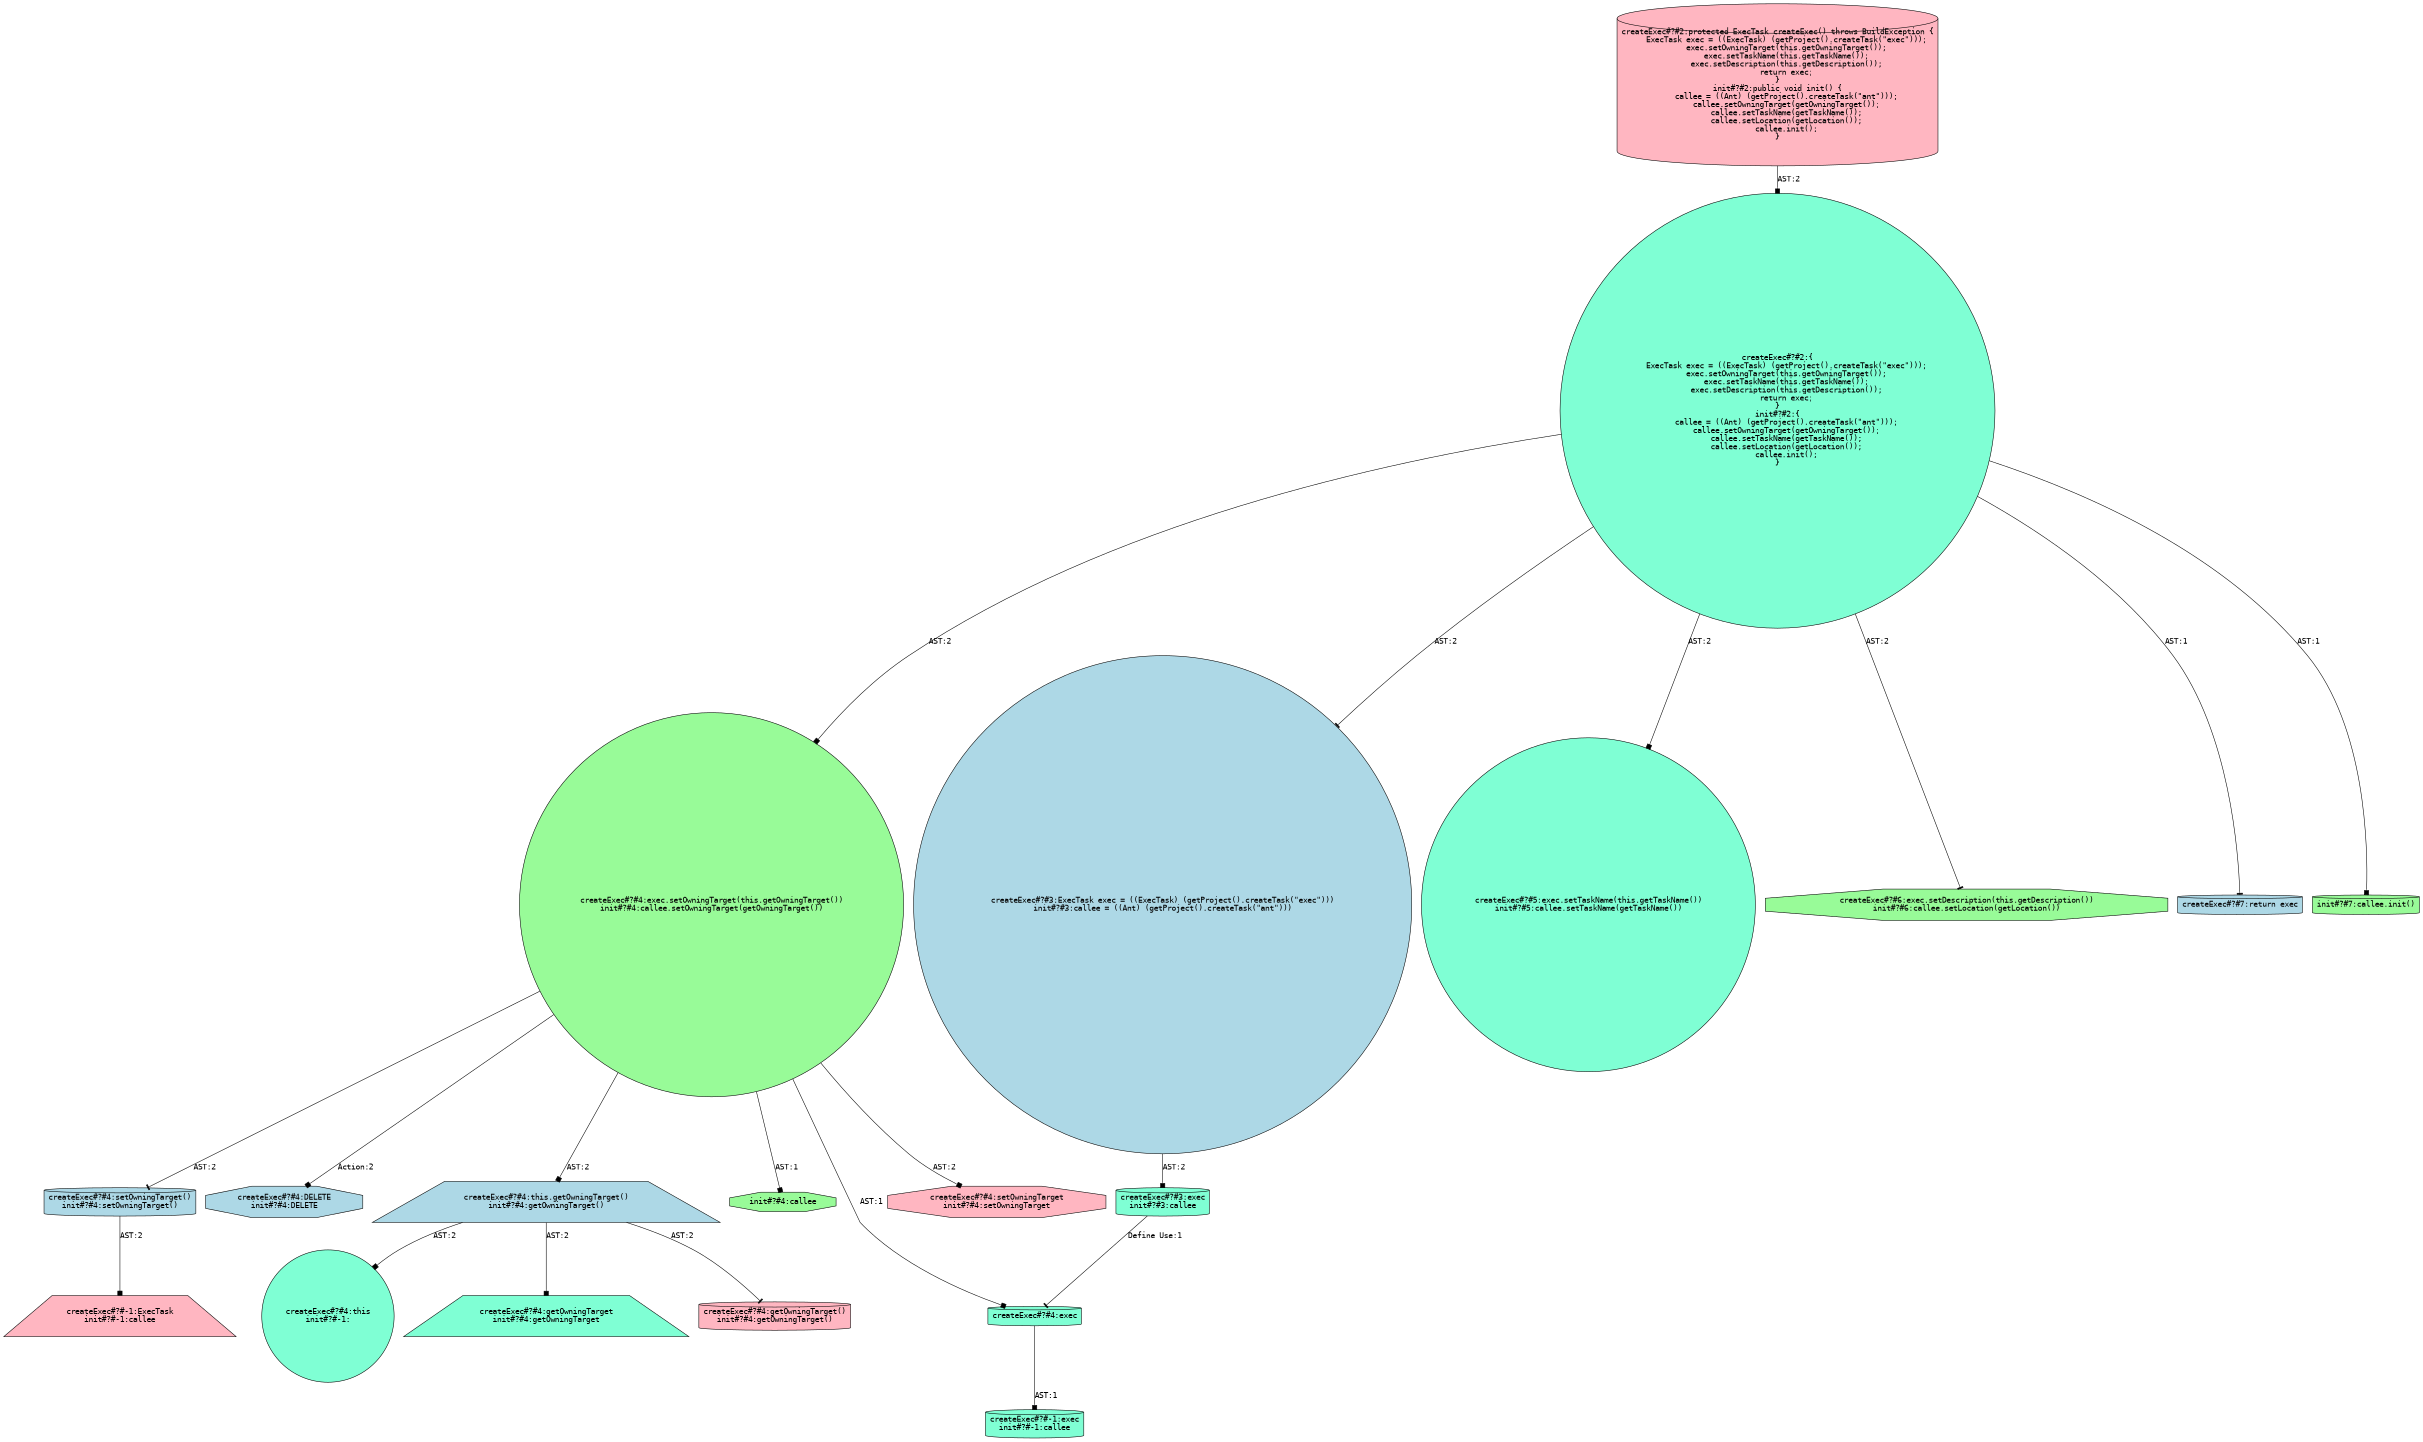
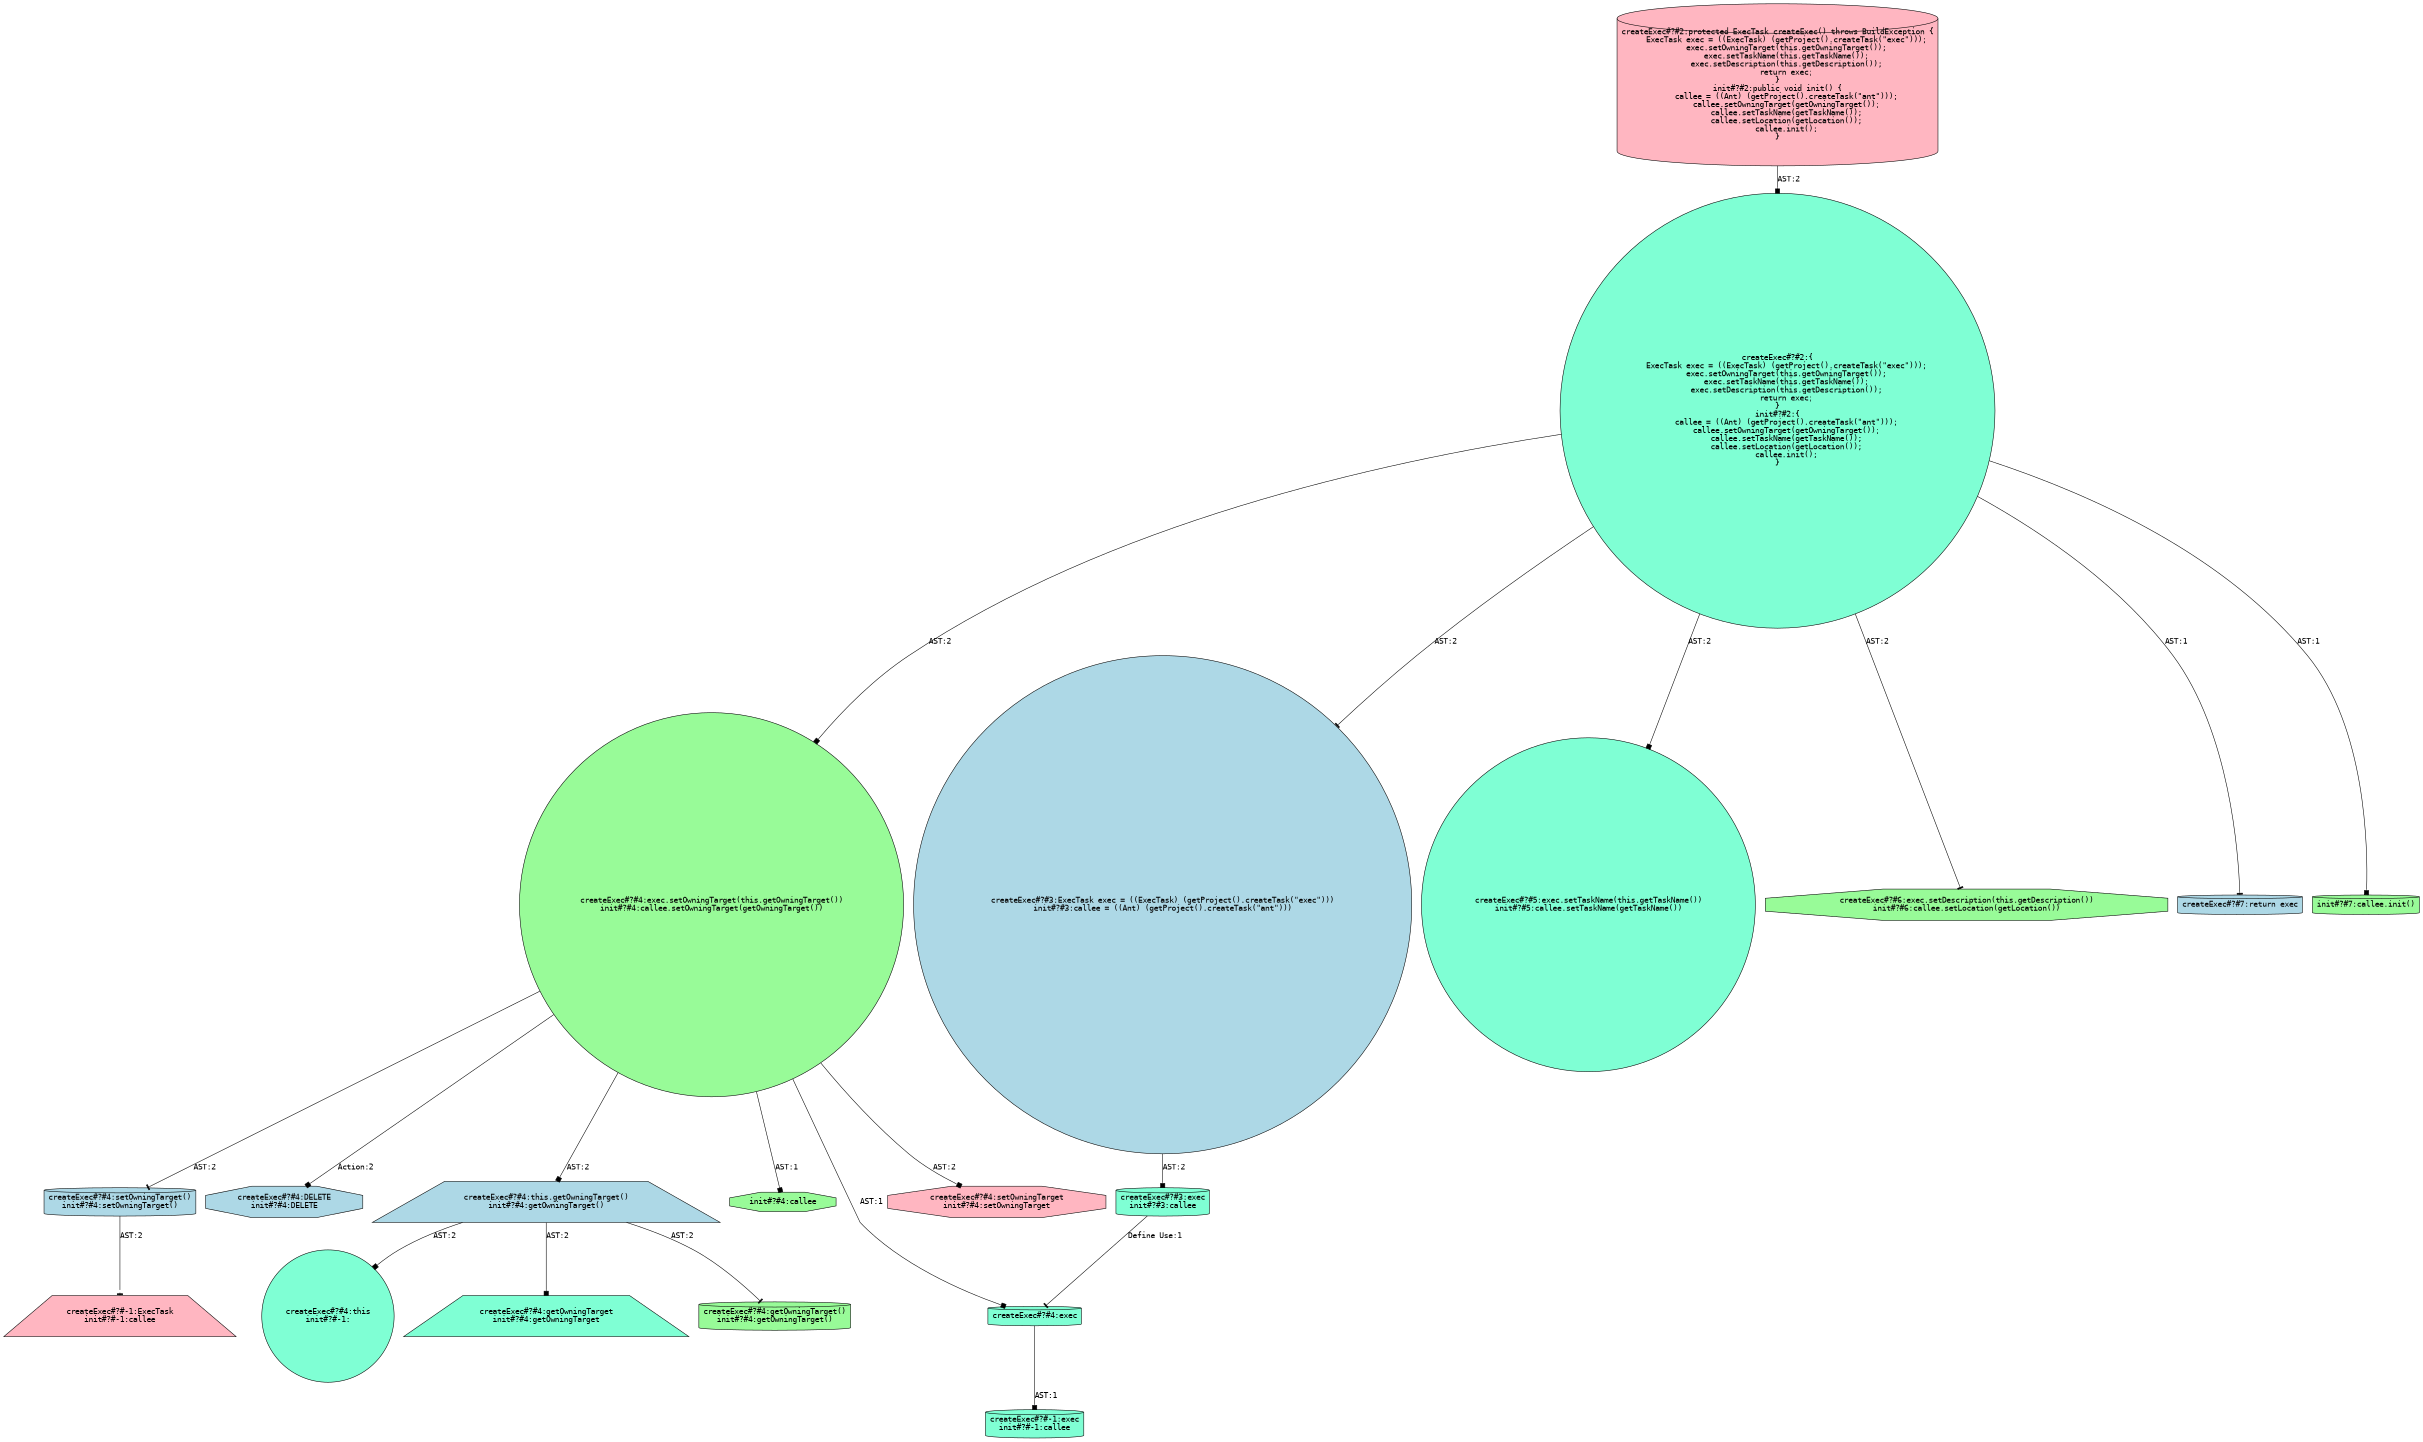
(120, 1253) -> (120, 1253)
(775, 1316) -> (775, 1316)
